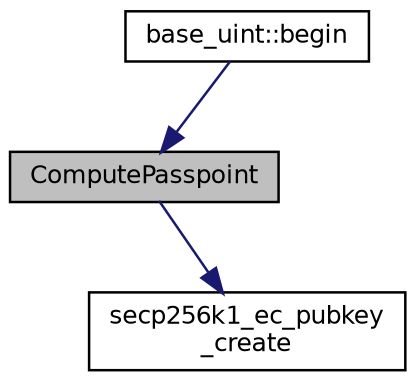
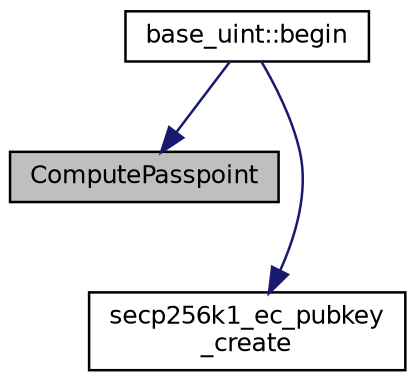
(184, 237) -> (302, 163)
